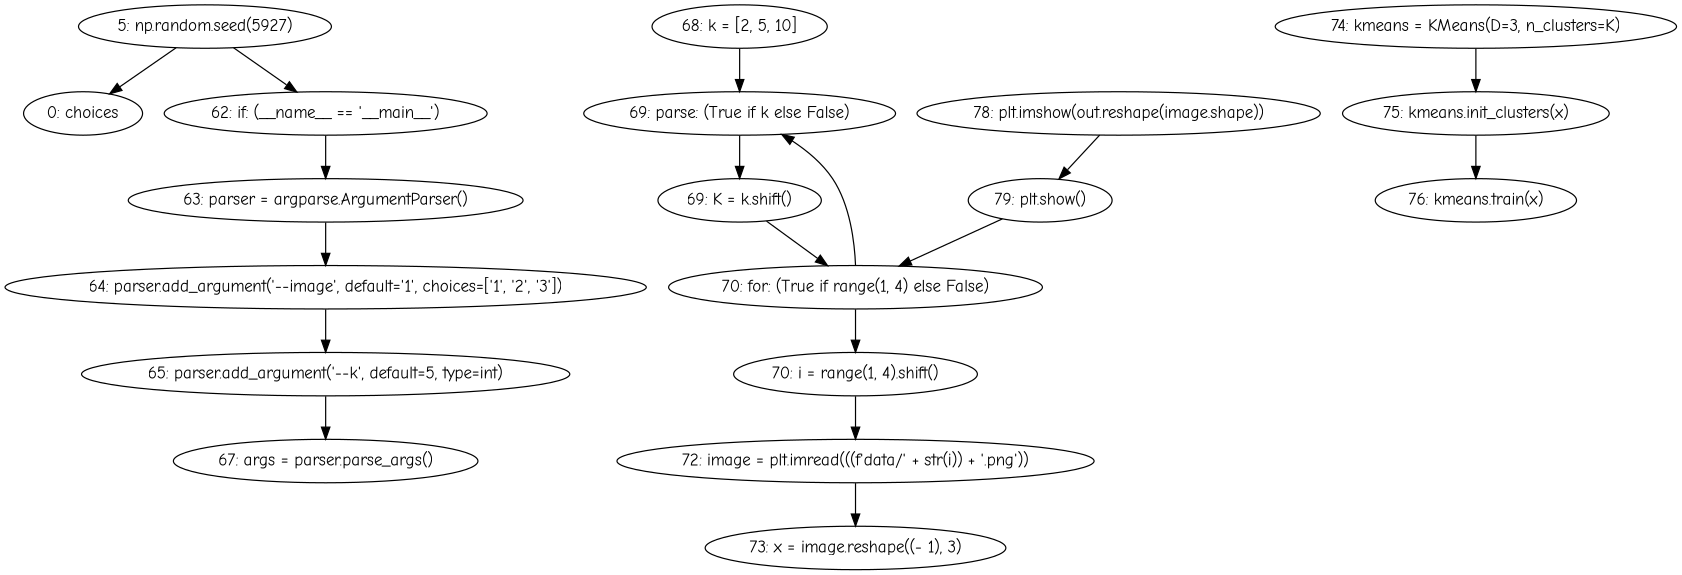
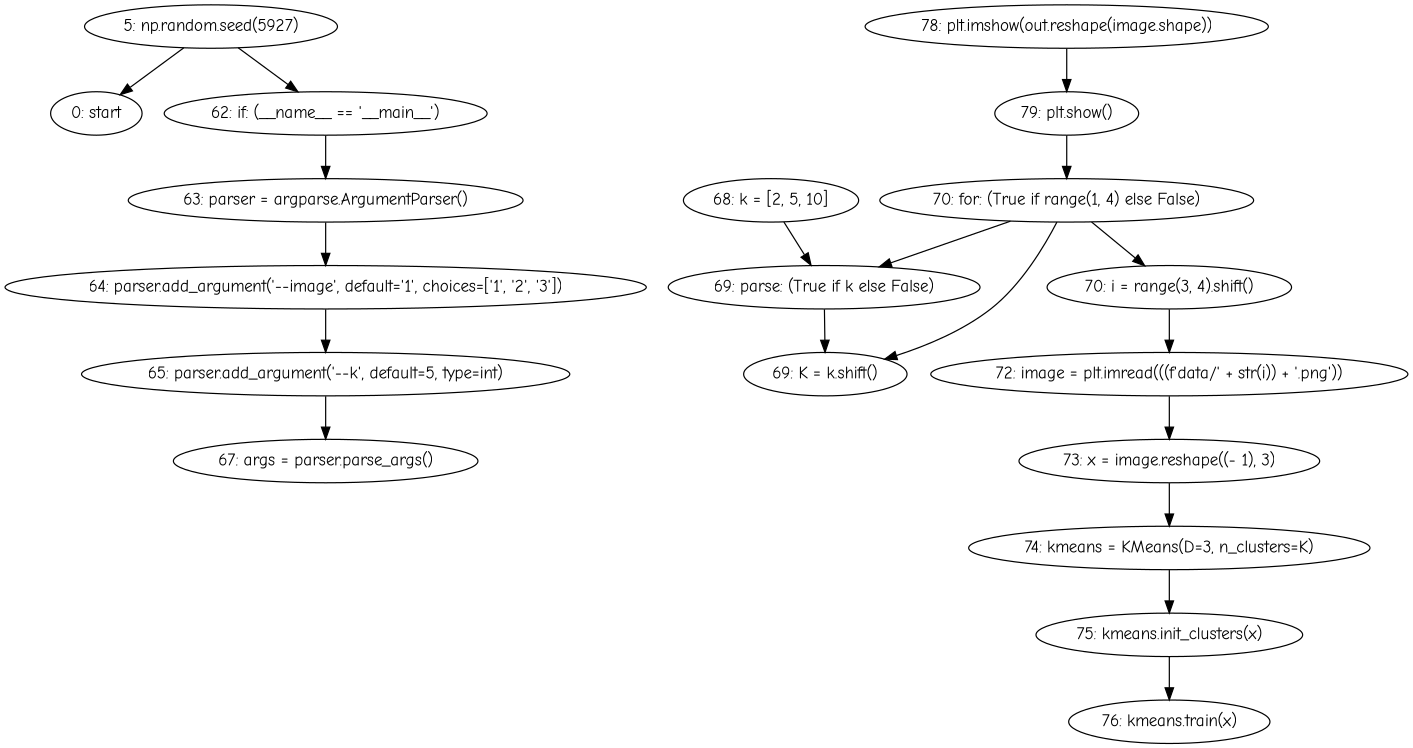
(83, 113) -> (96, 113)
(792, 240) -> (992, 308)
(856, 374) -> (1169, 287)
none -> (1169, 499)
